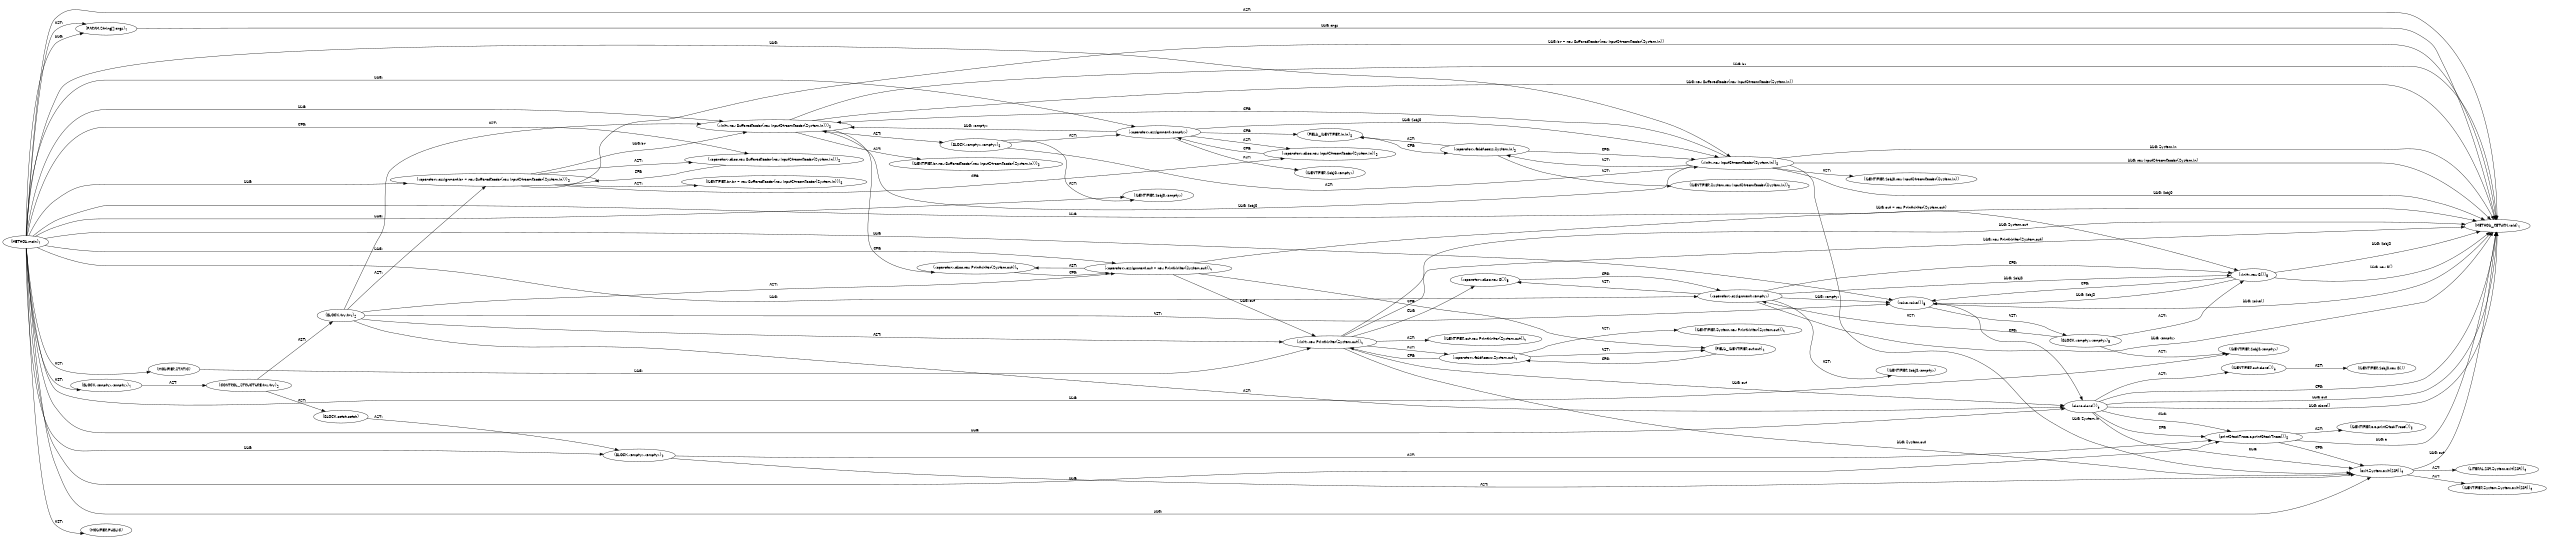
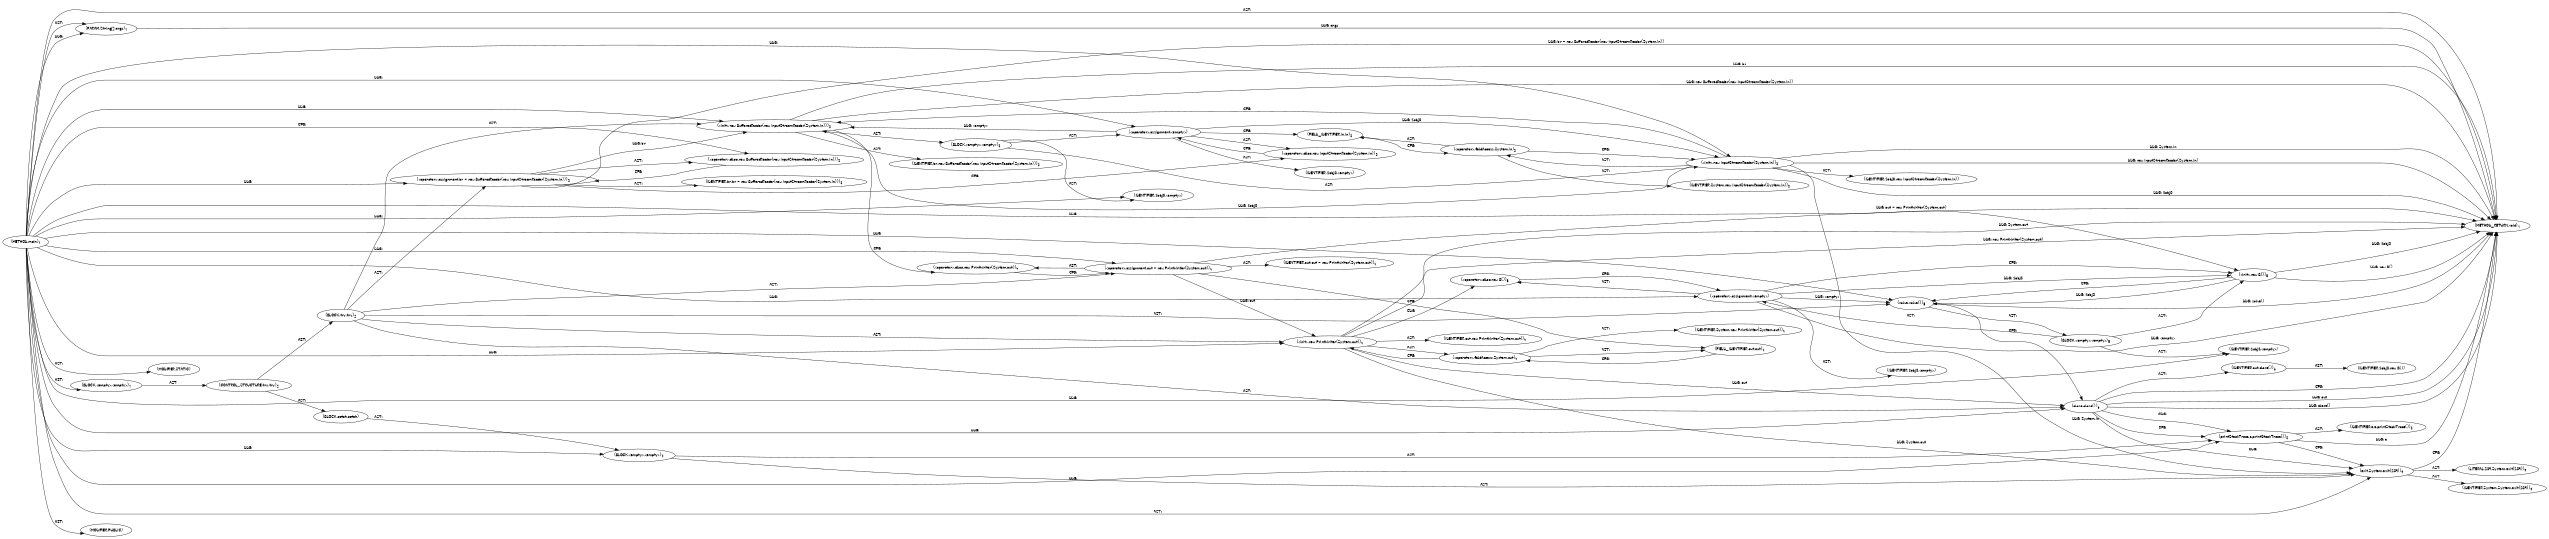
none -> (1330, 263)
(755, 373) -> (622, 354)
(2437, 453) -> (2437, 453)
(1158, 511) -> (1158, 511)
